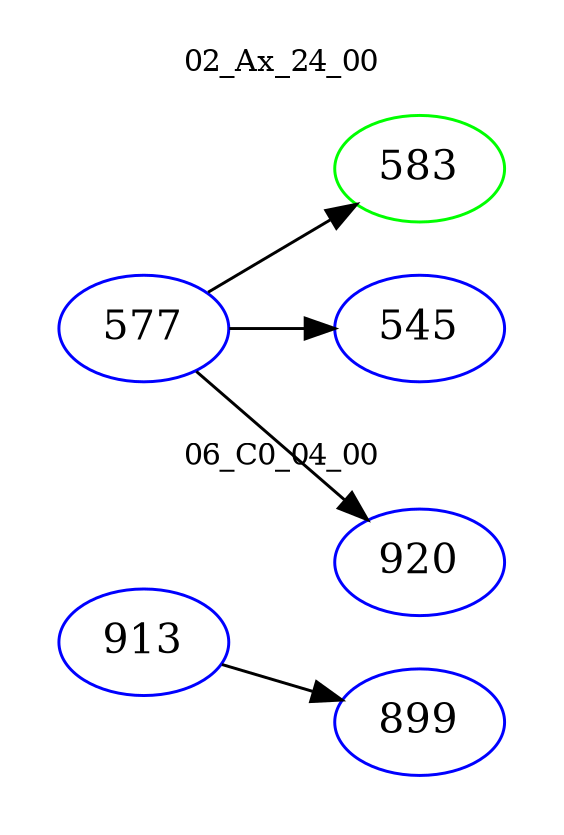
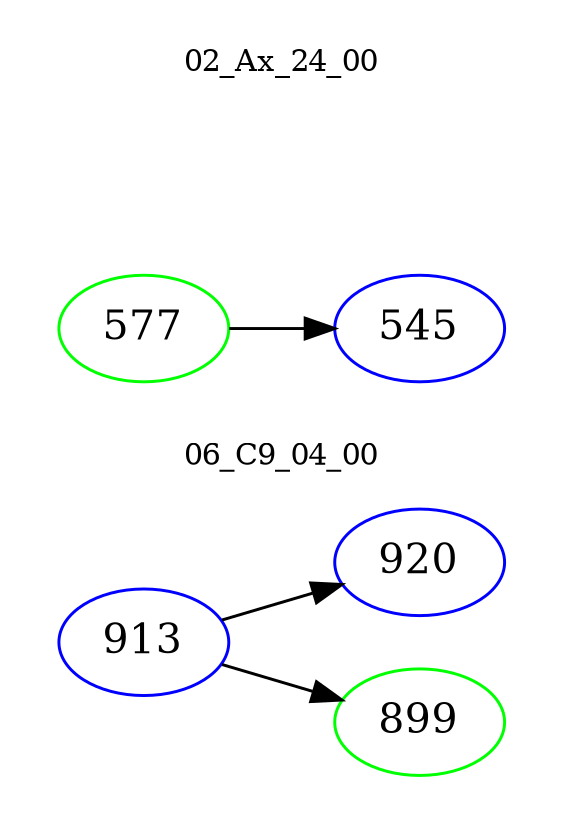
(420, 169) -> none
(144, 329) -> (144, 329)
(285, 448) -> (267, 607)
(282, 457) -> (282, 457)
(420, 722) -> (420, 722)
